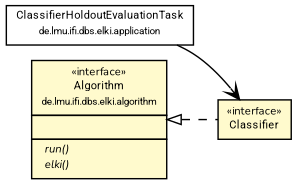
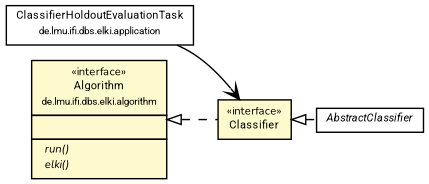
none -> (370, 120)
